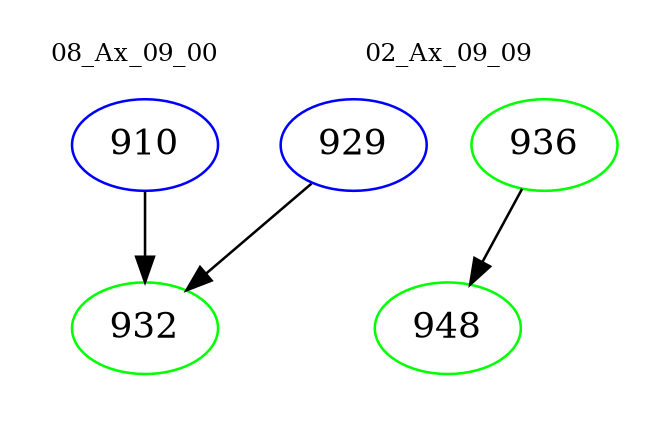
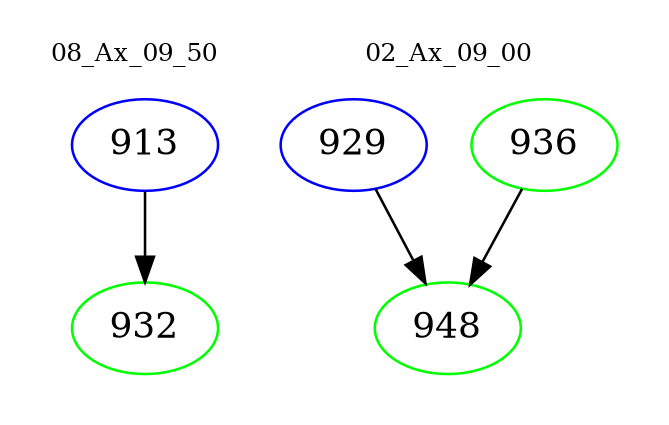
(135, 55) -> (135, 55)
(449, 55) -> (449, 55)
(145, 145) -> (145, 145)
(277, 213) -> (394, 225)
